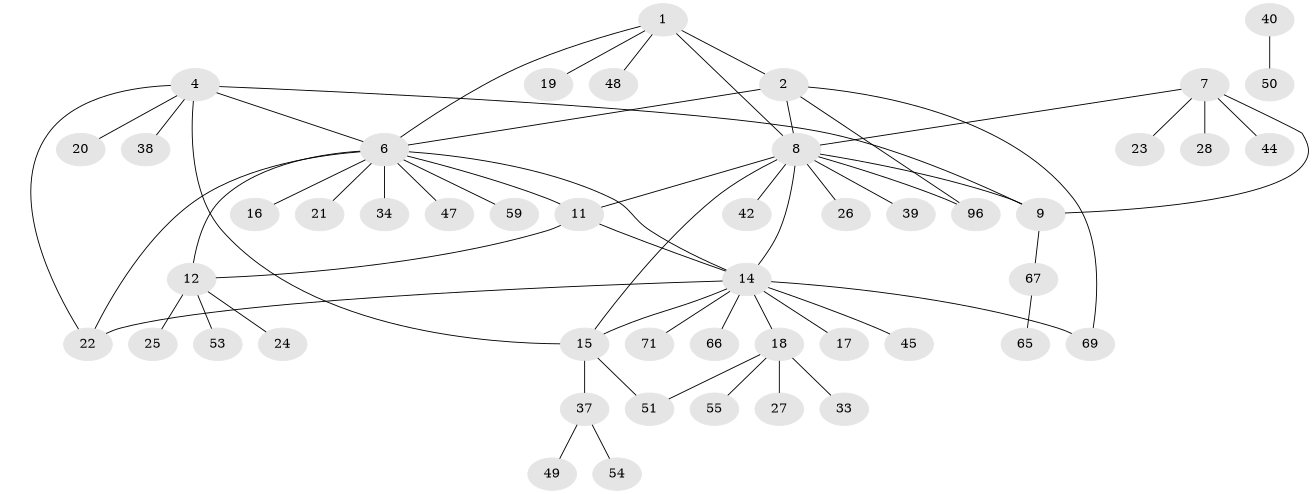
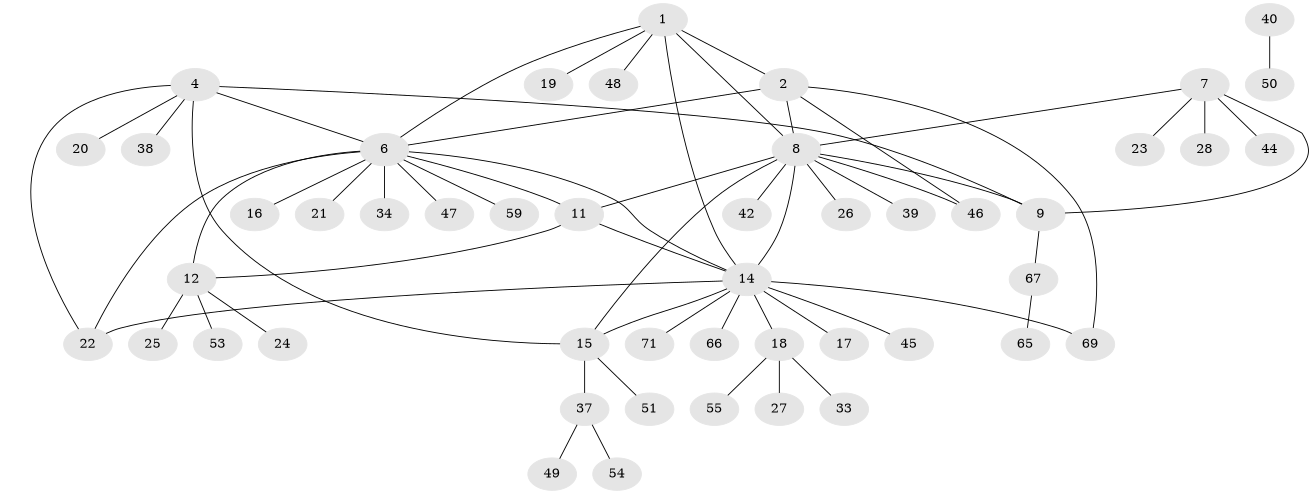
none -> (688, 154)
(976, 215) -> (976, 215)
(714, 377) -> none
